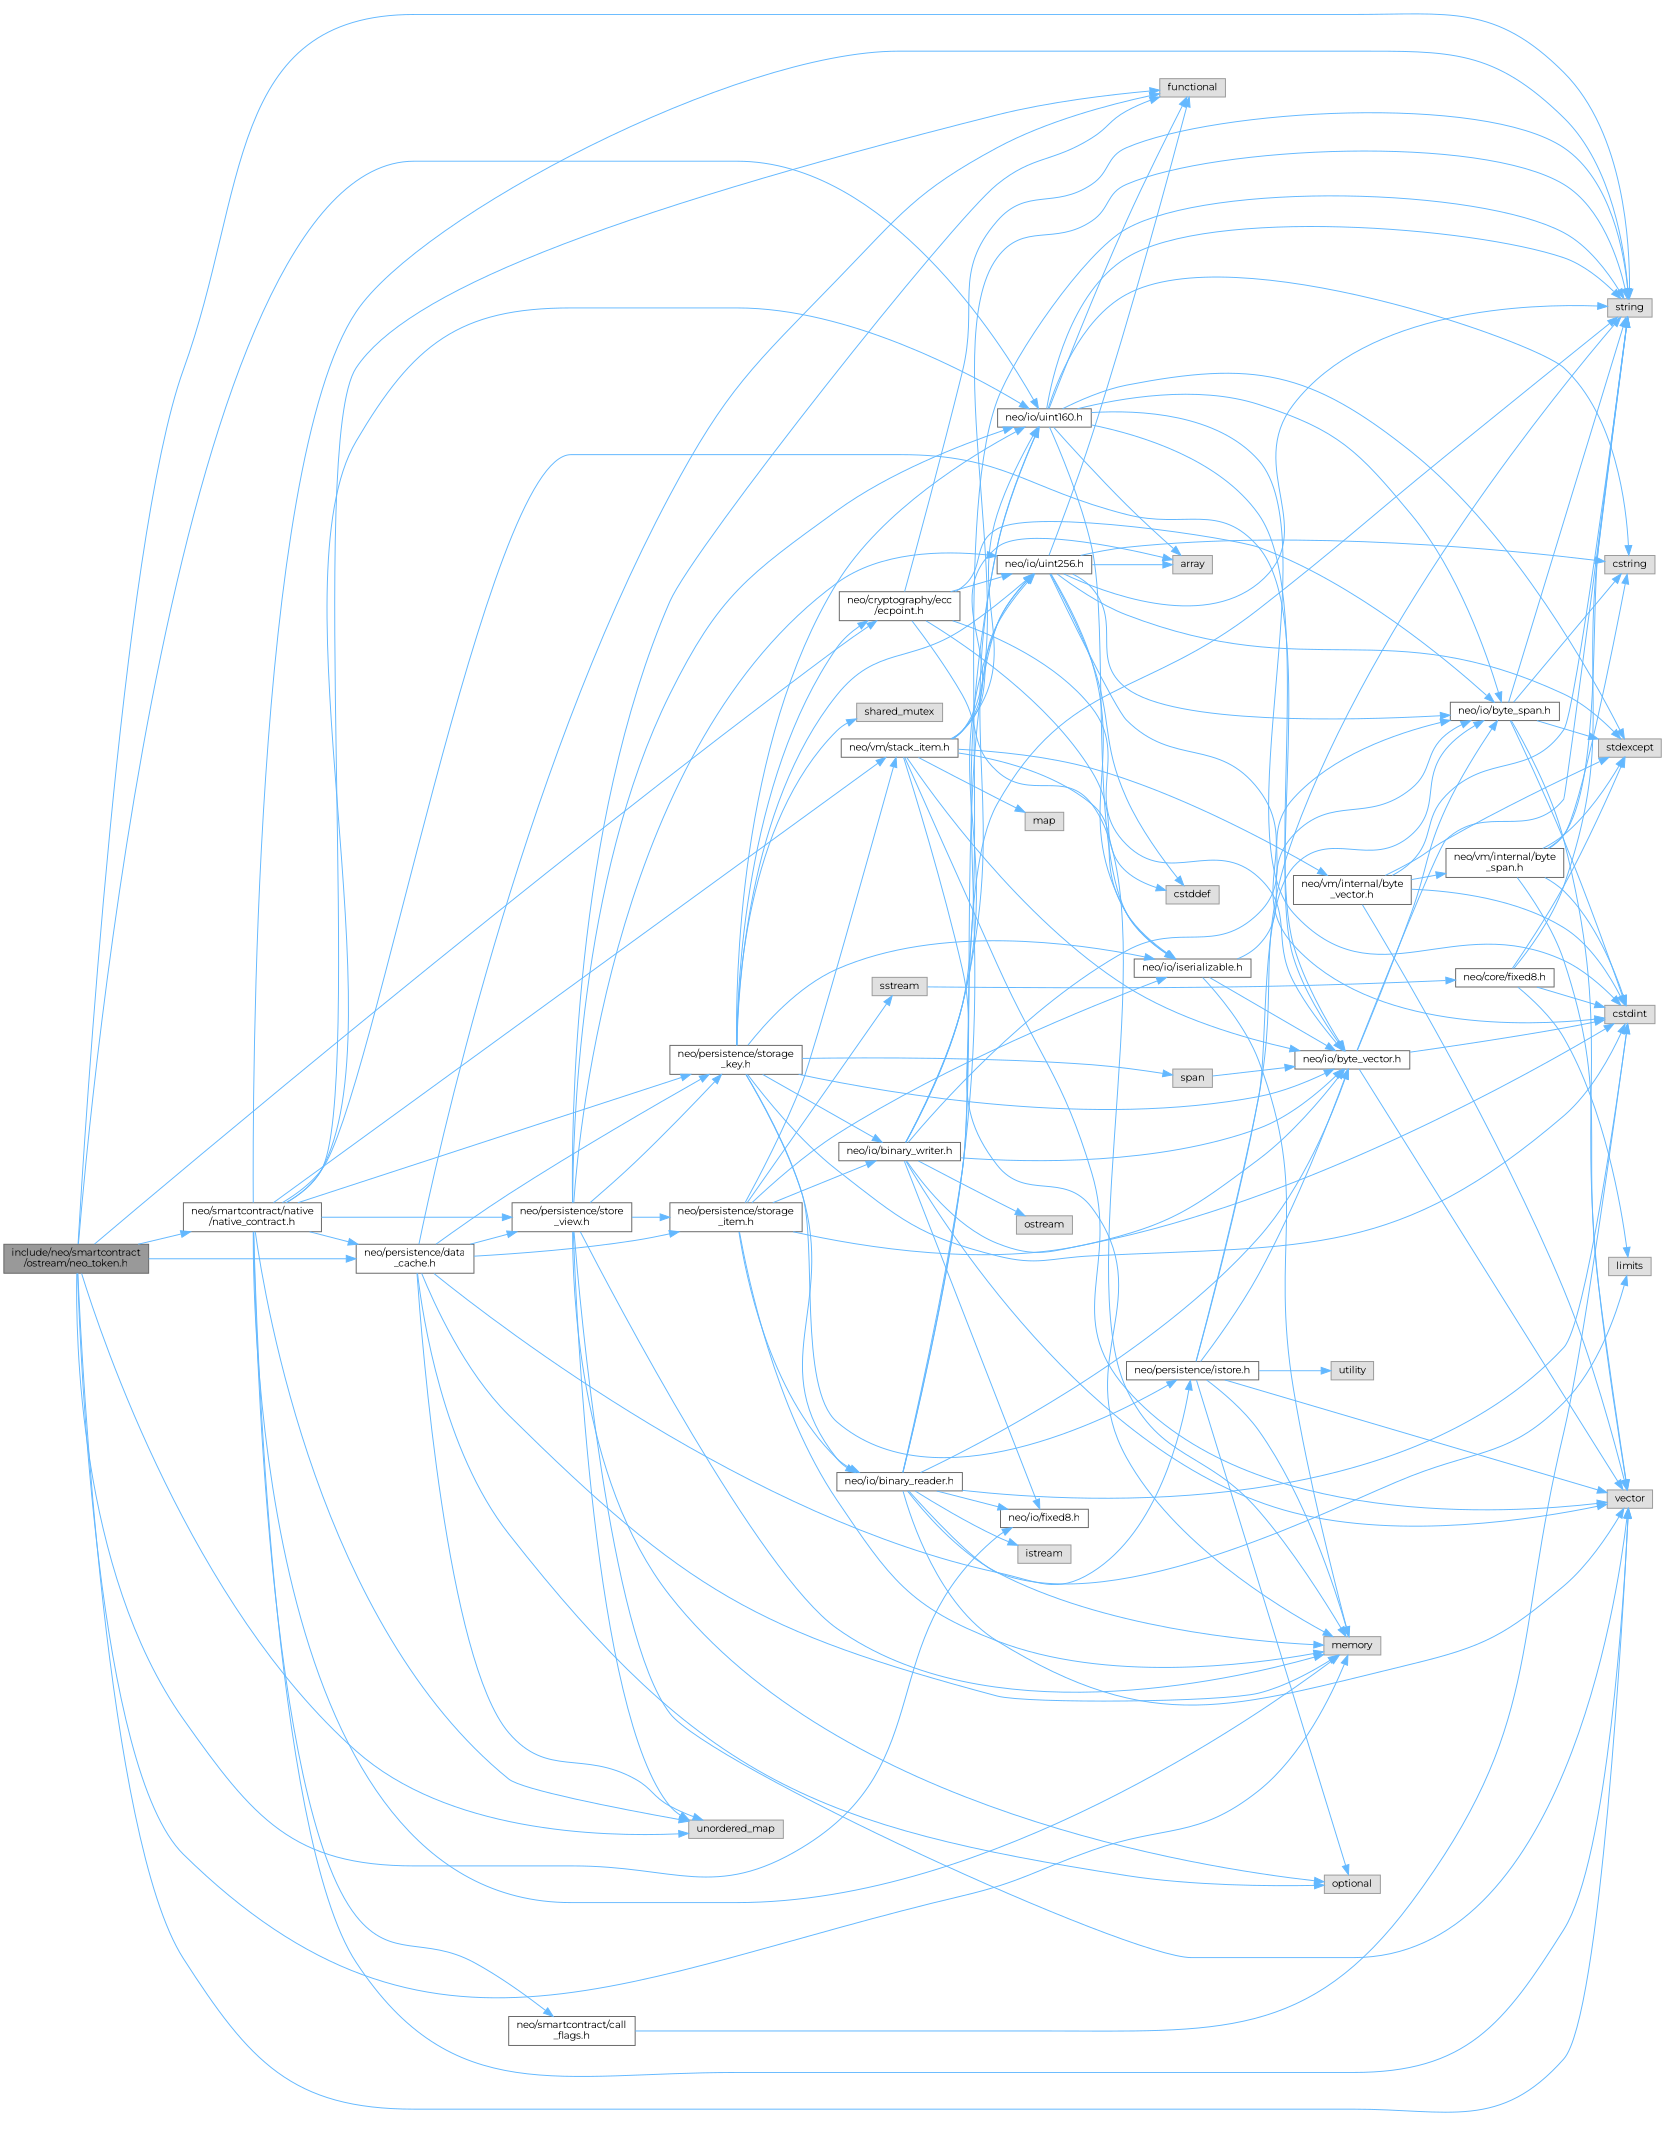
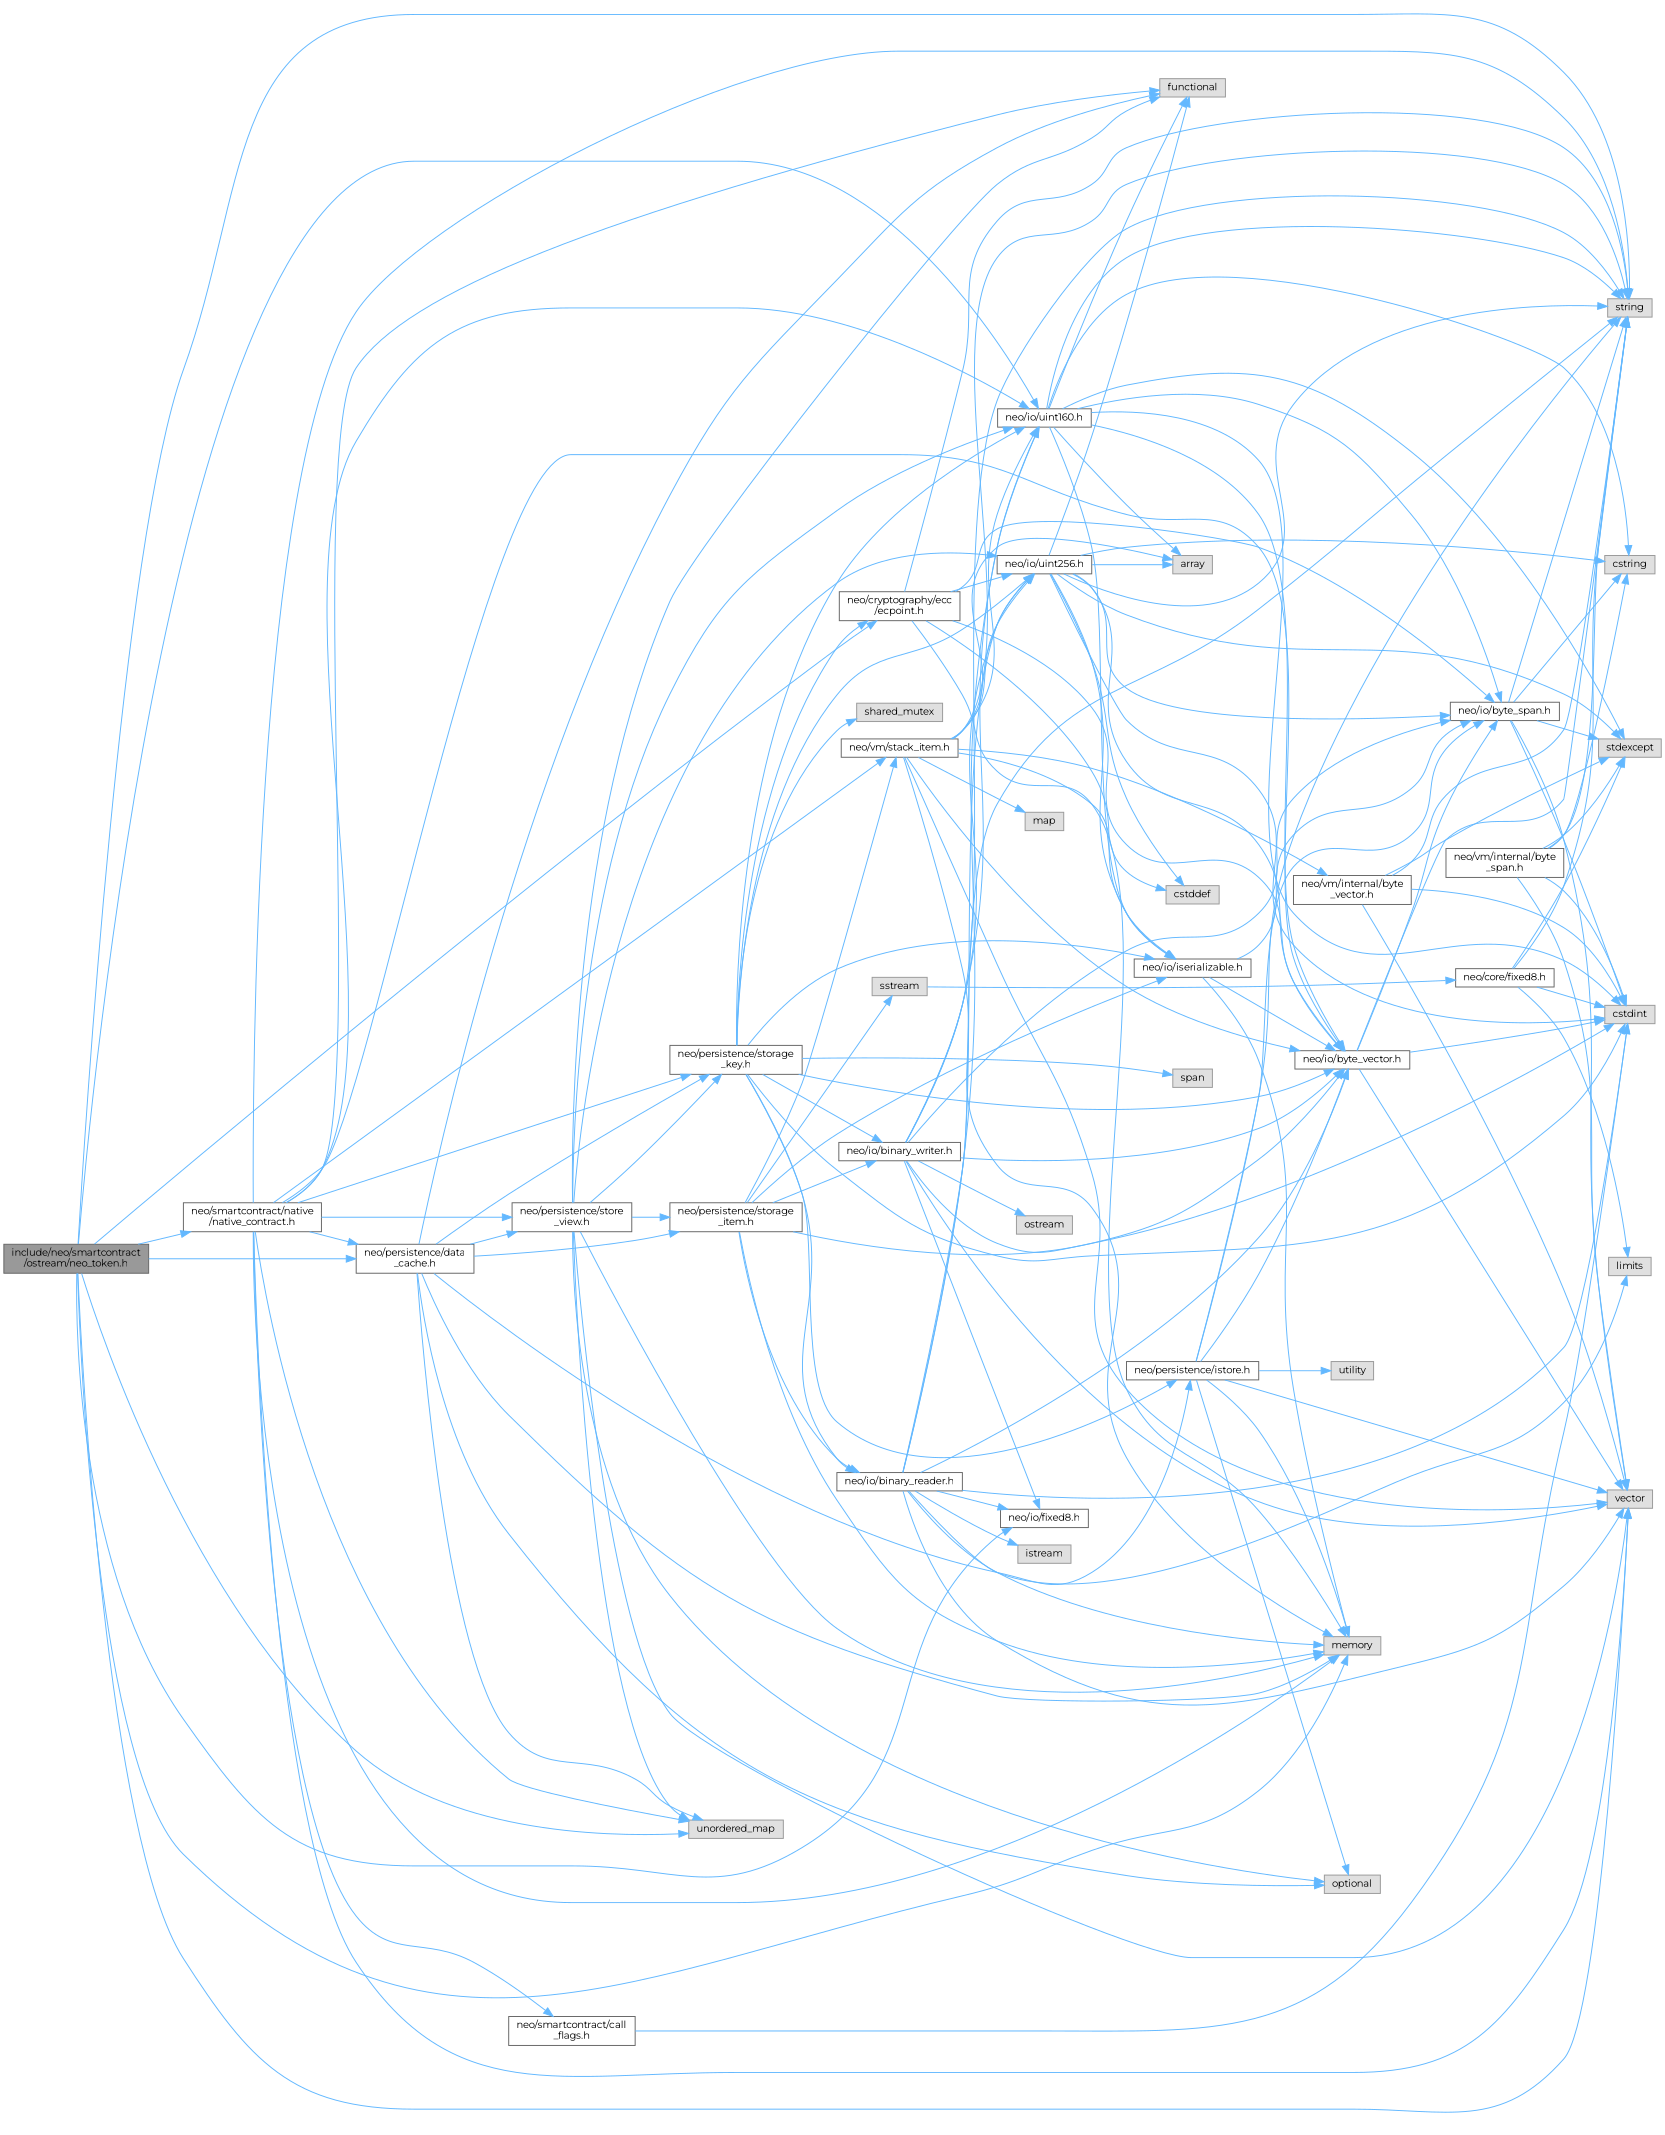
(1424, 877) -> none
(1249, 1072) -> (1135, 772)
